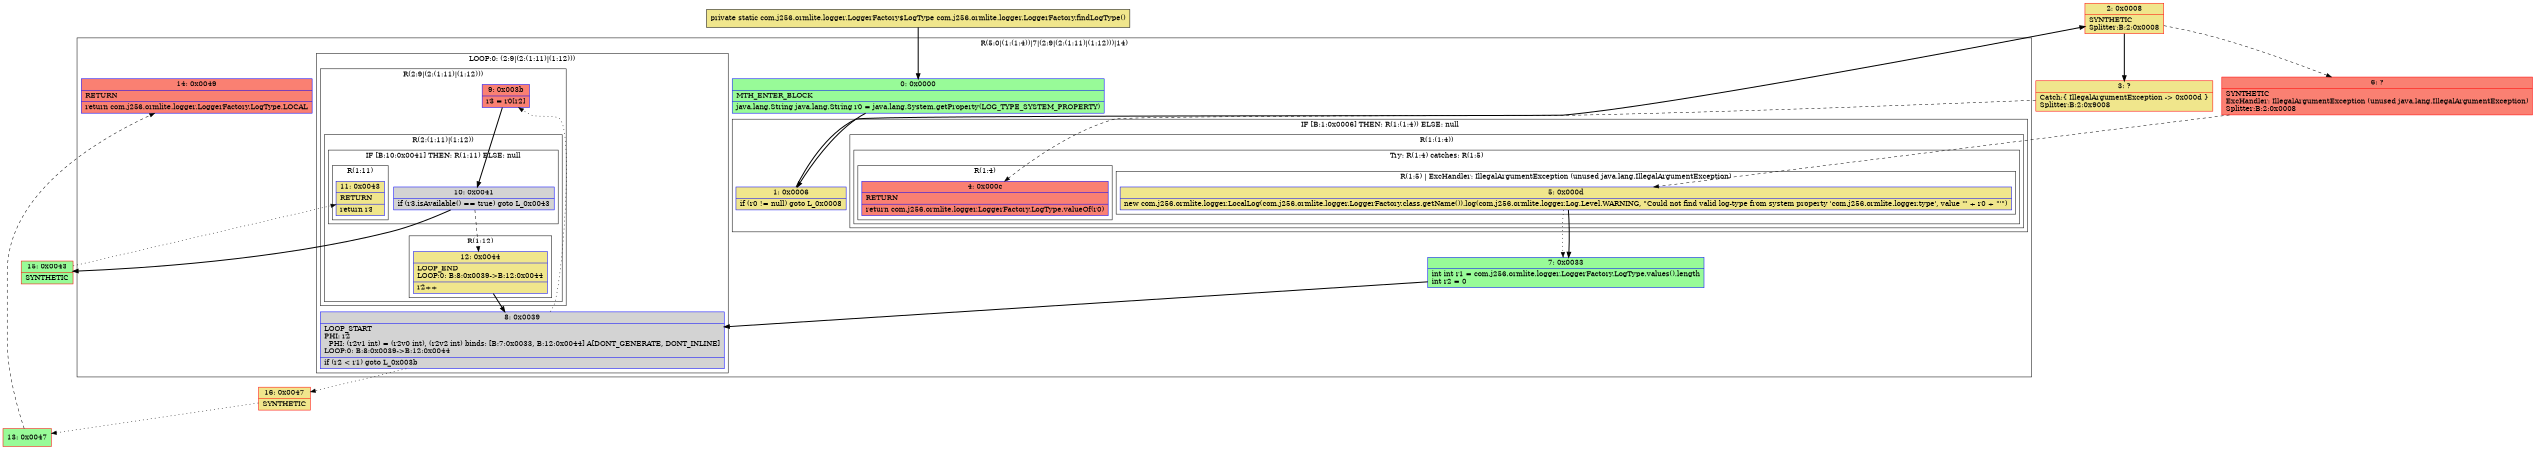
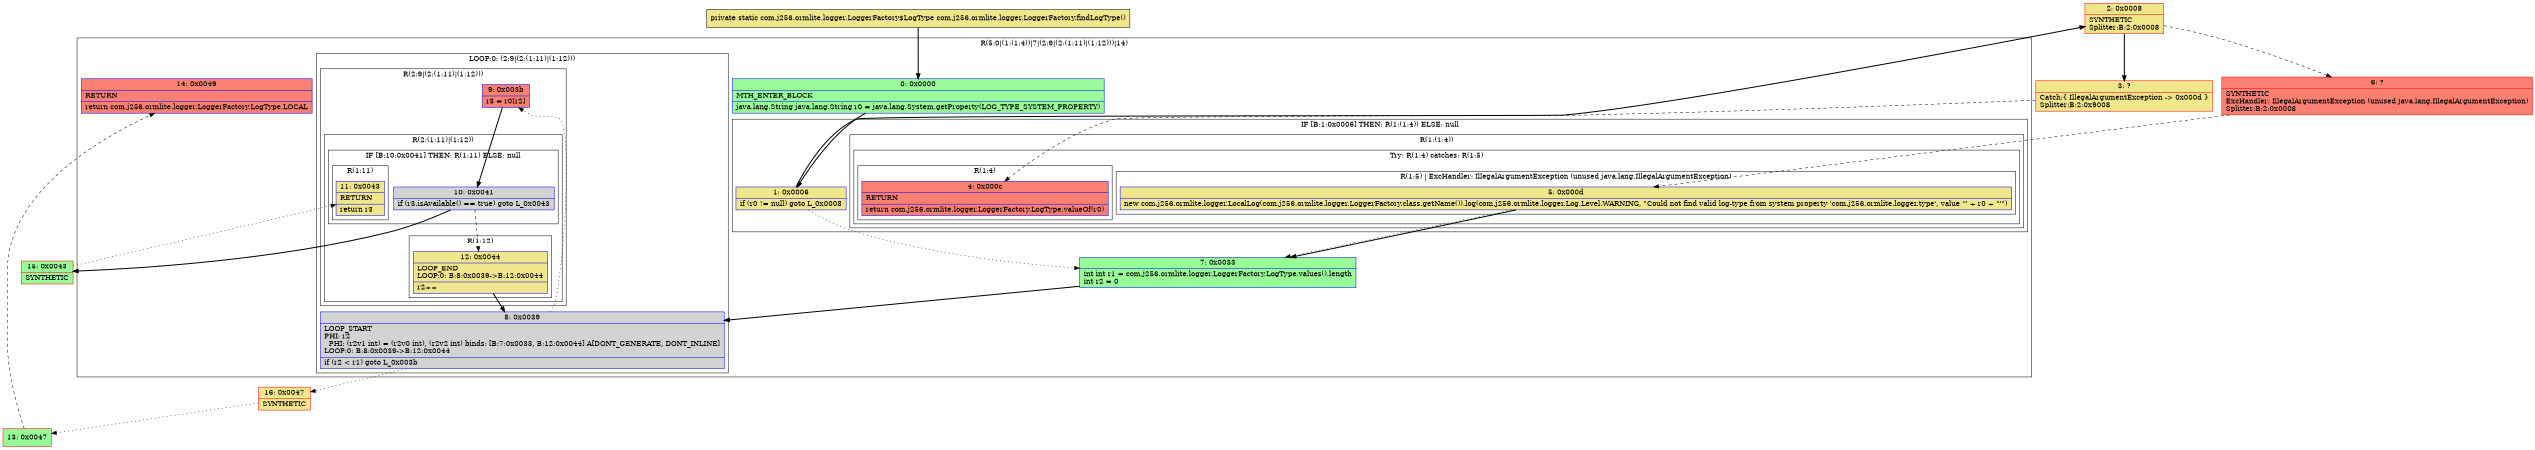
none -> (938, 251)
